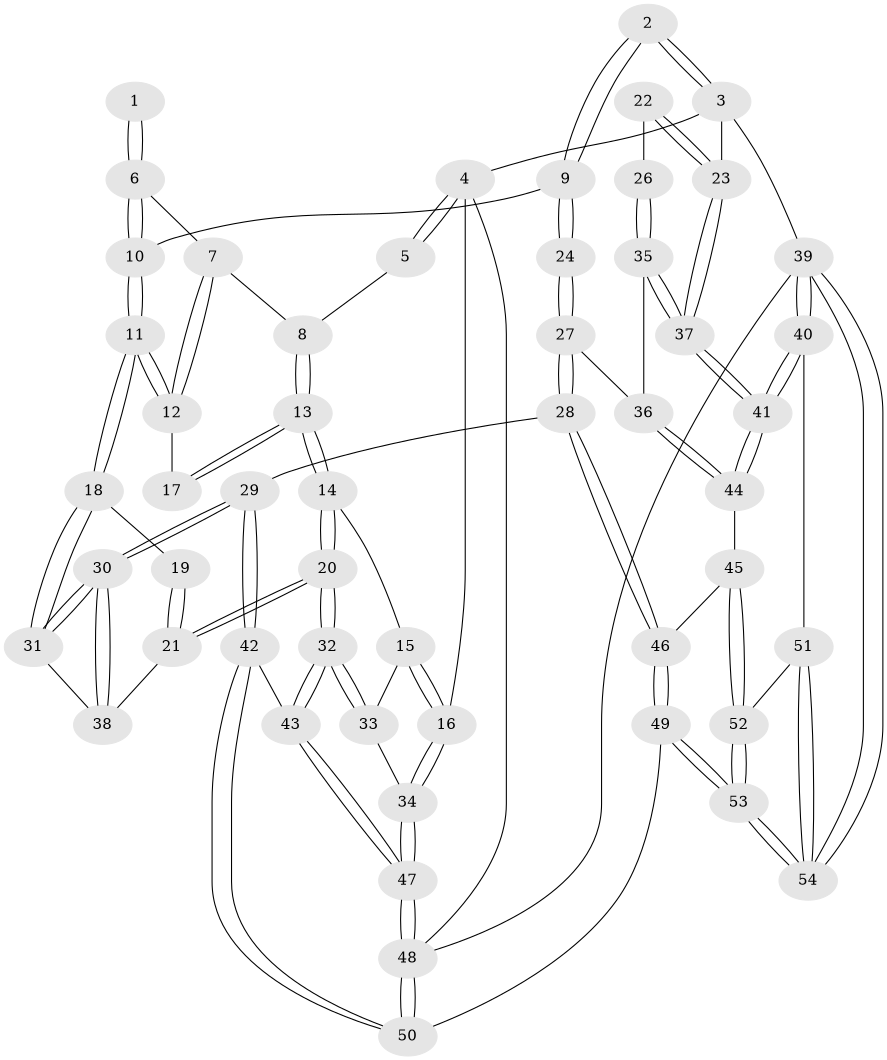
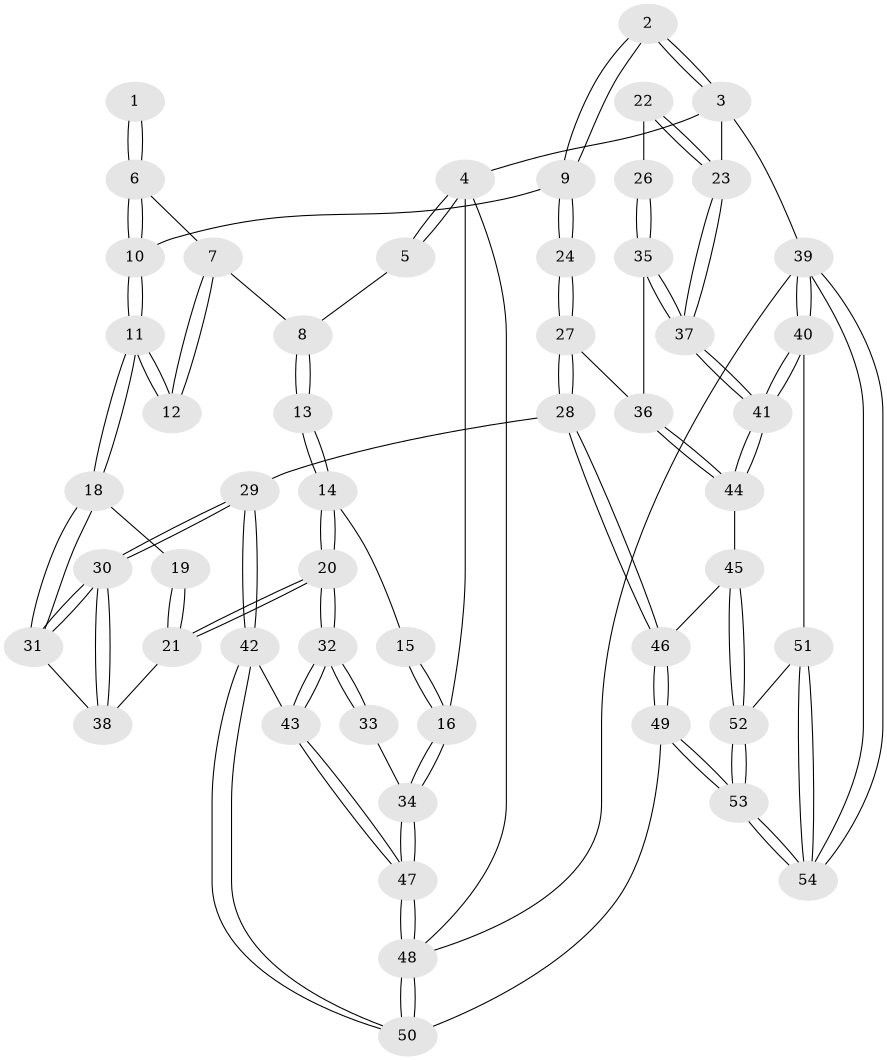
(172, 491) -> none
(387, 686) -> none
